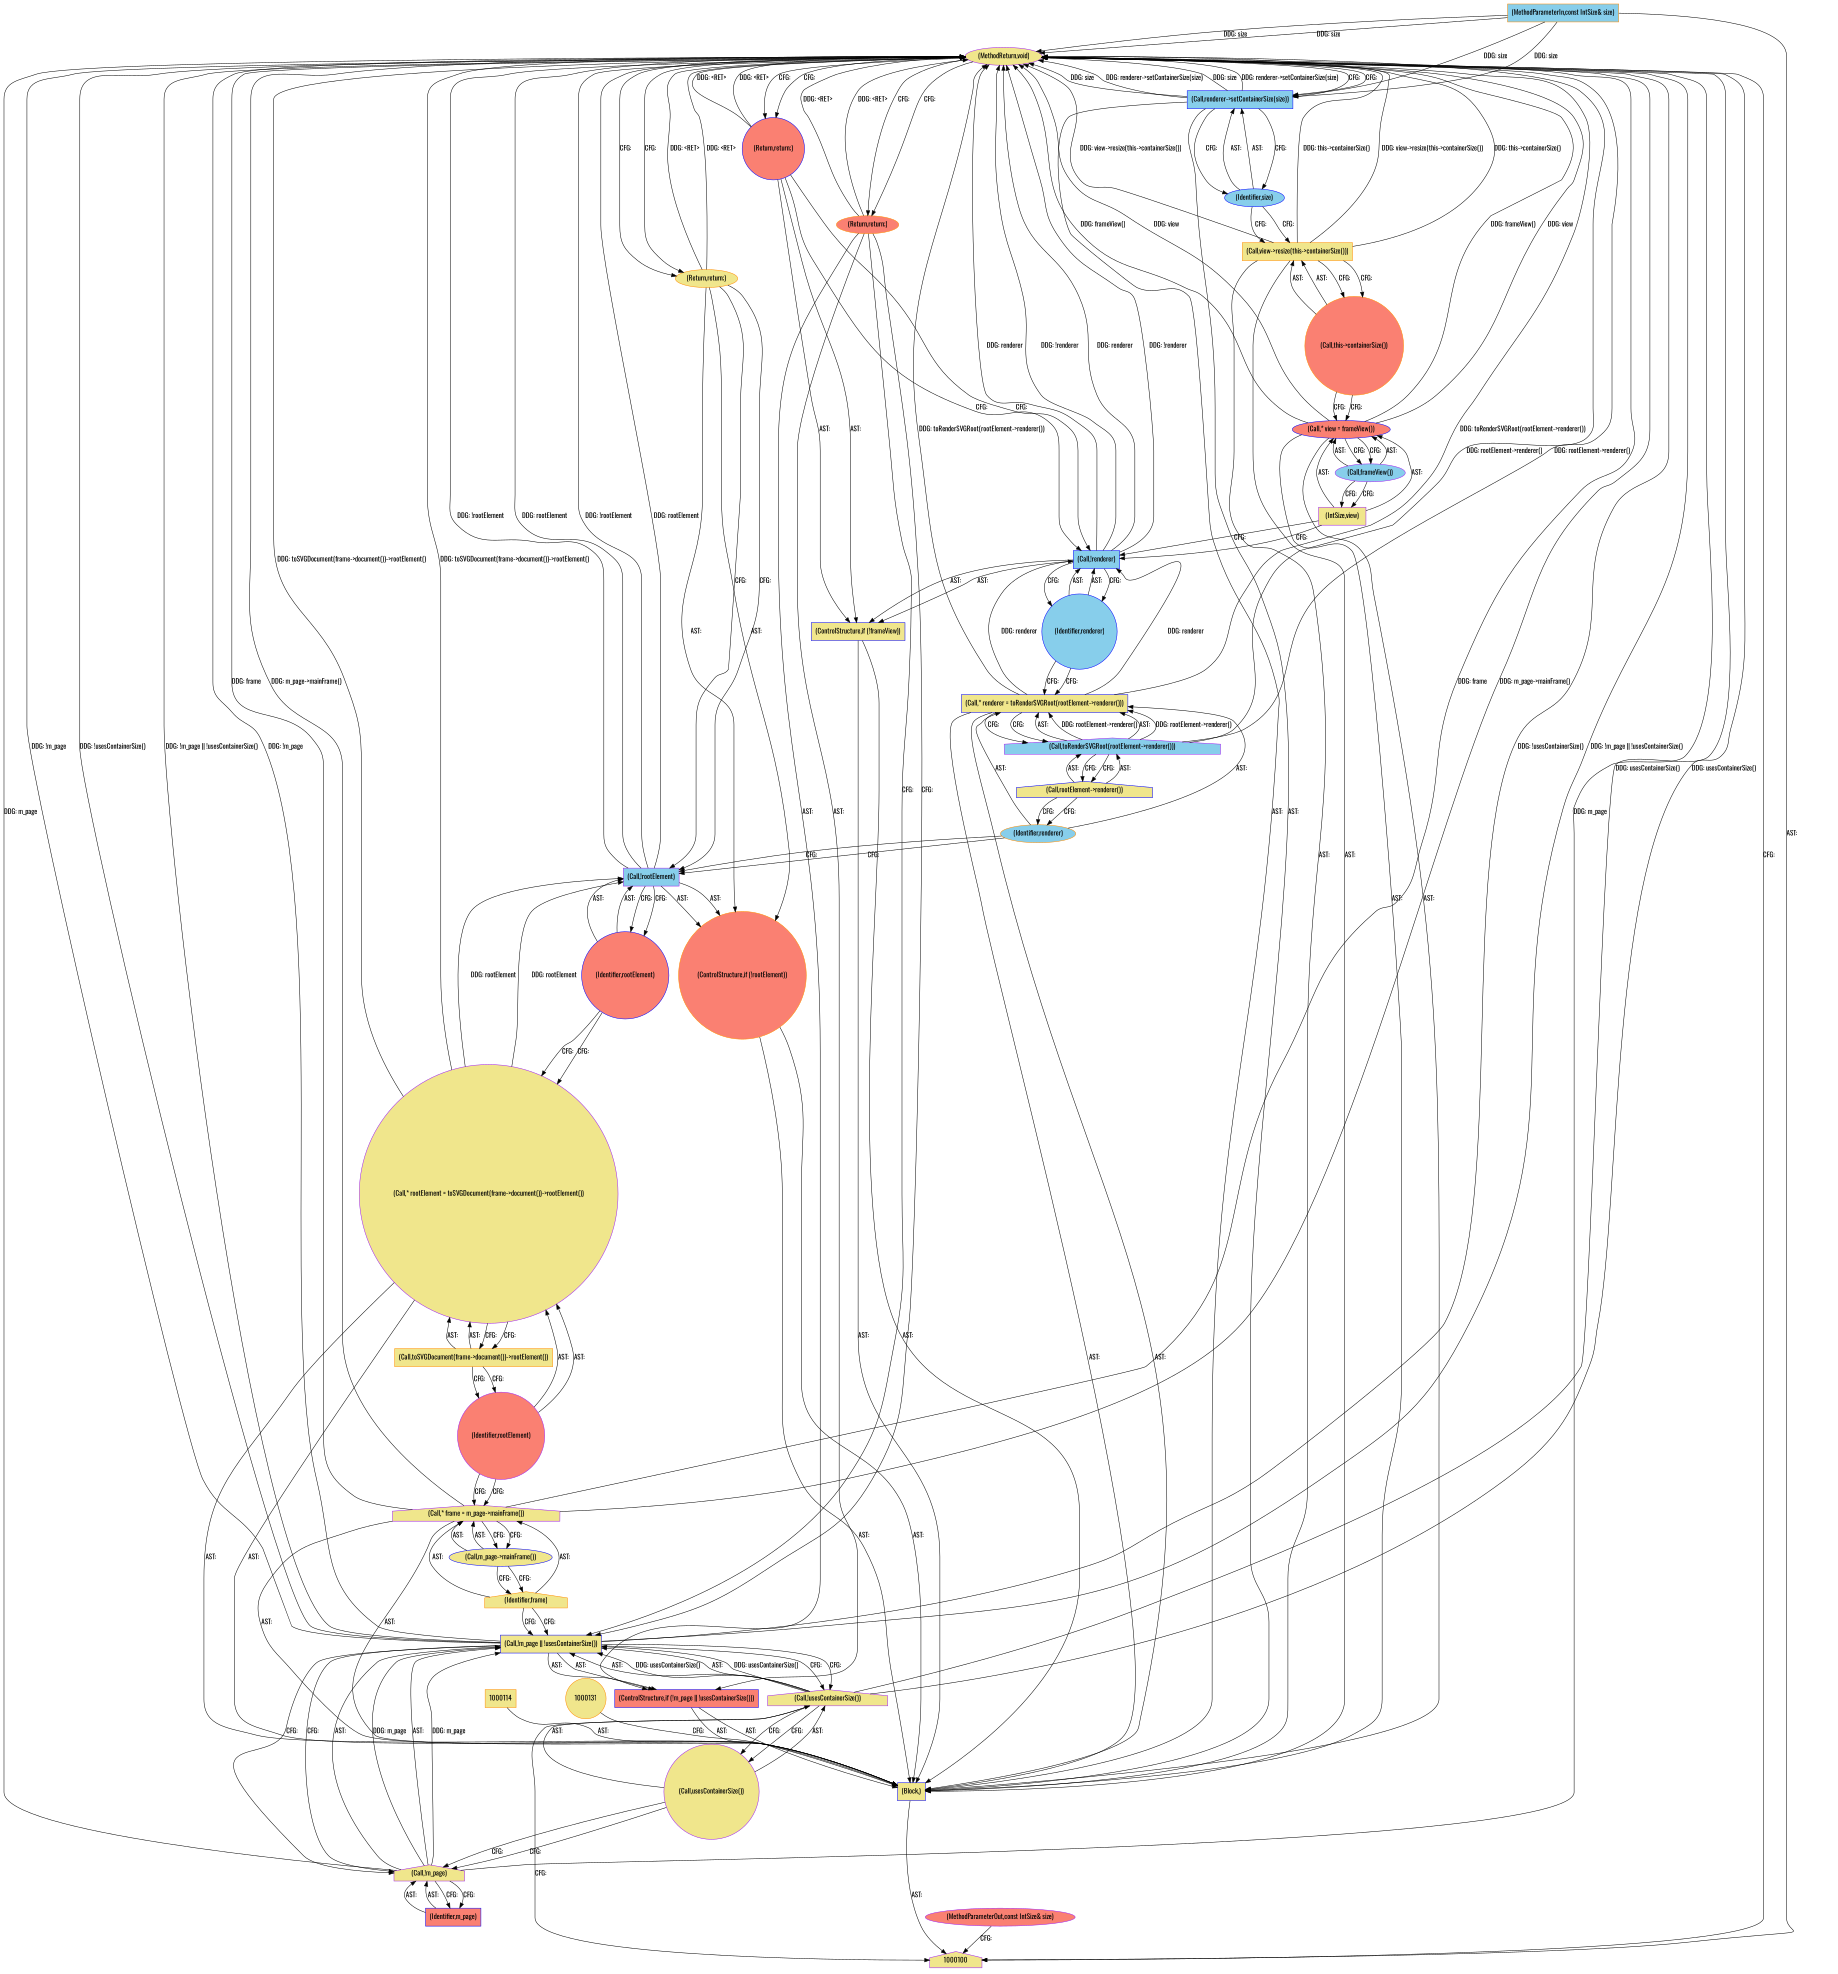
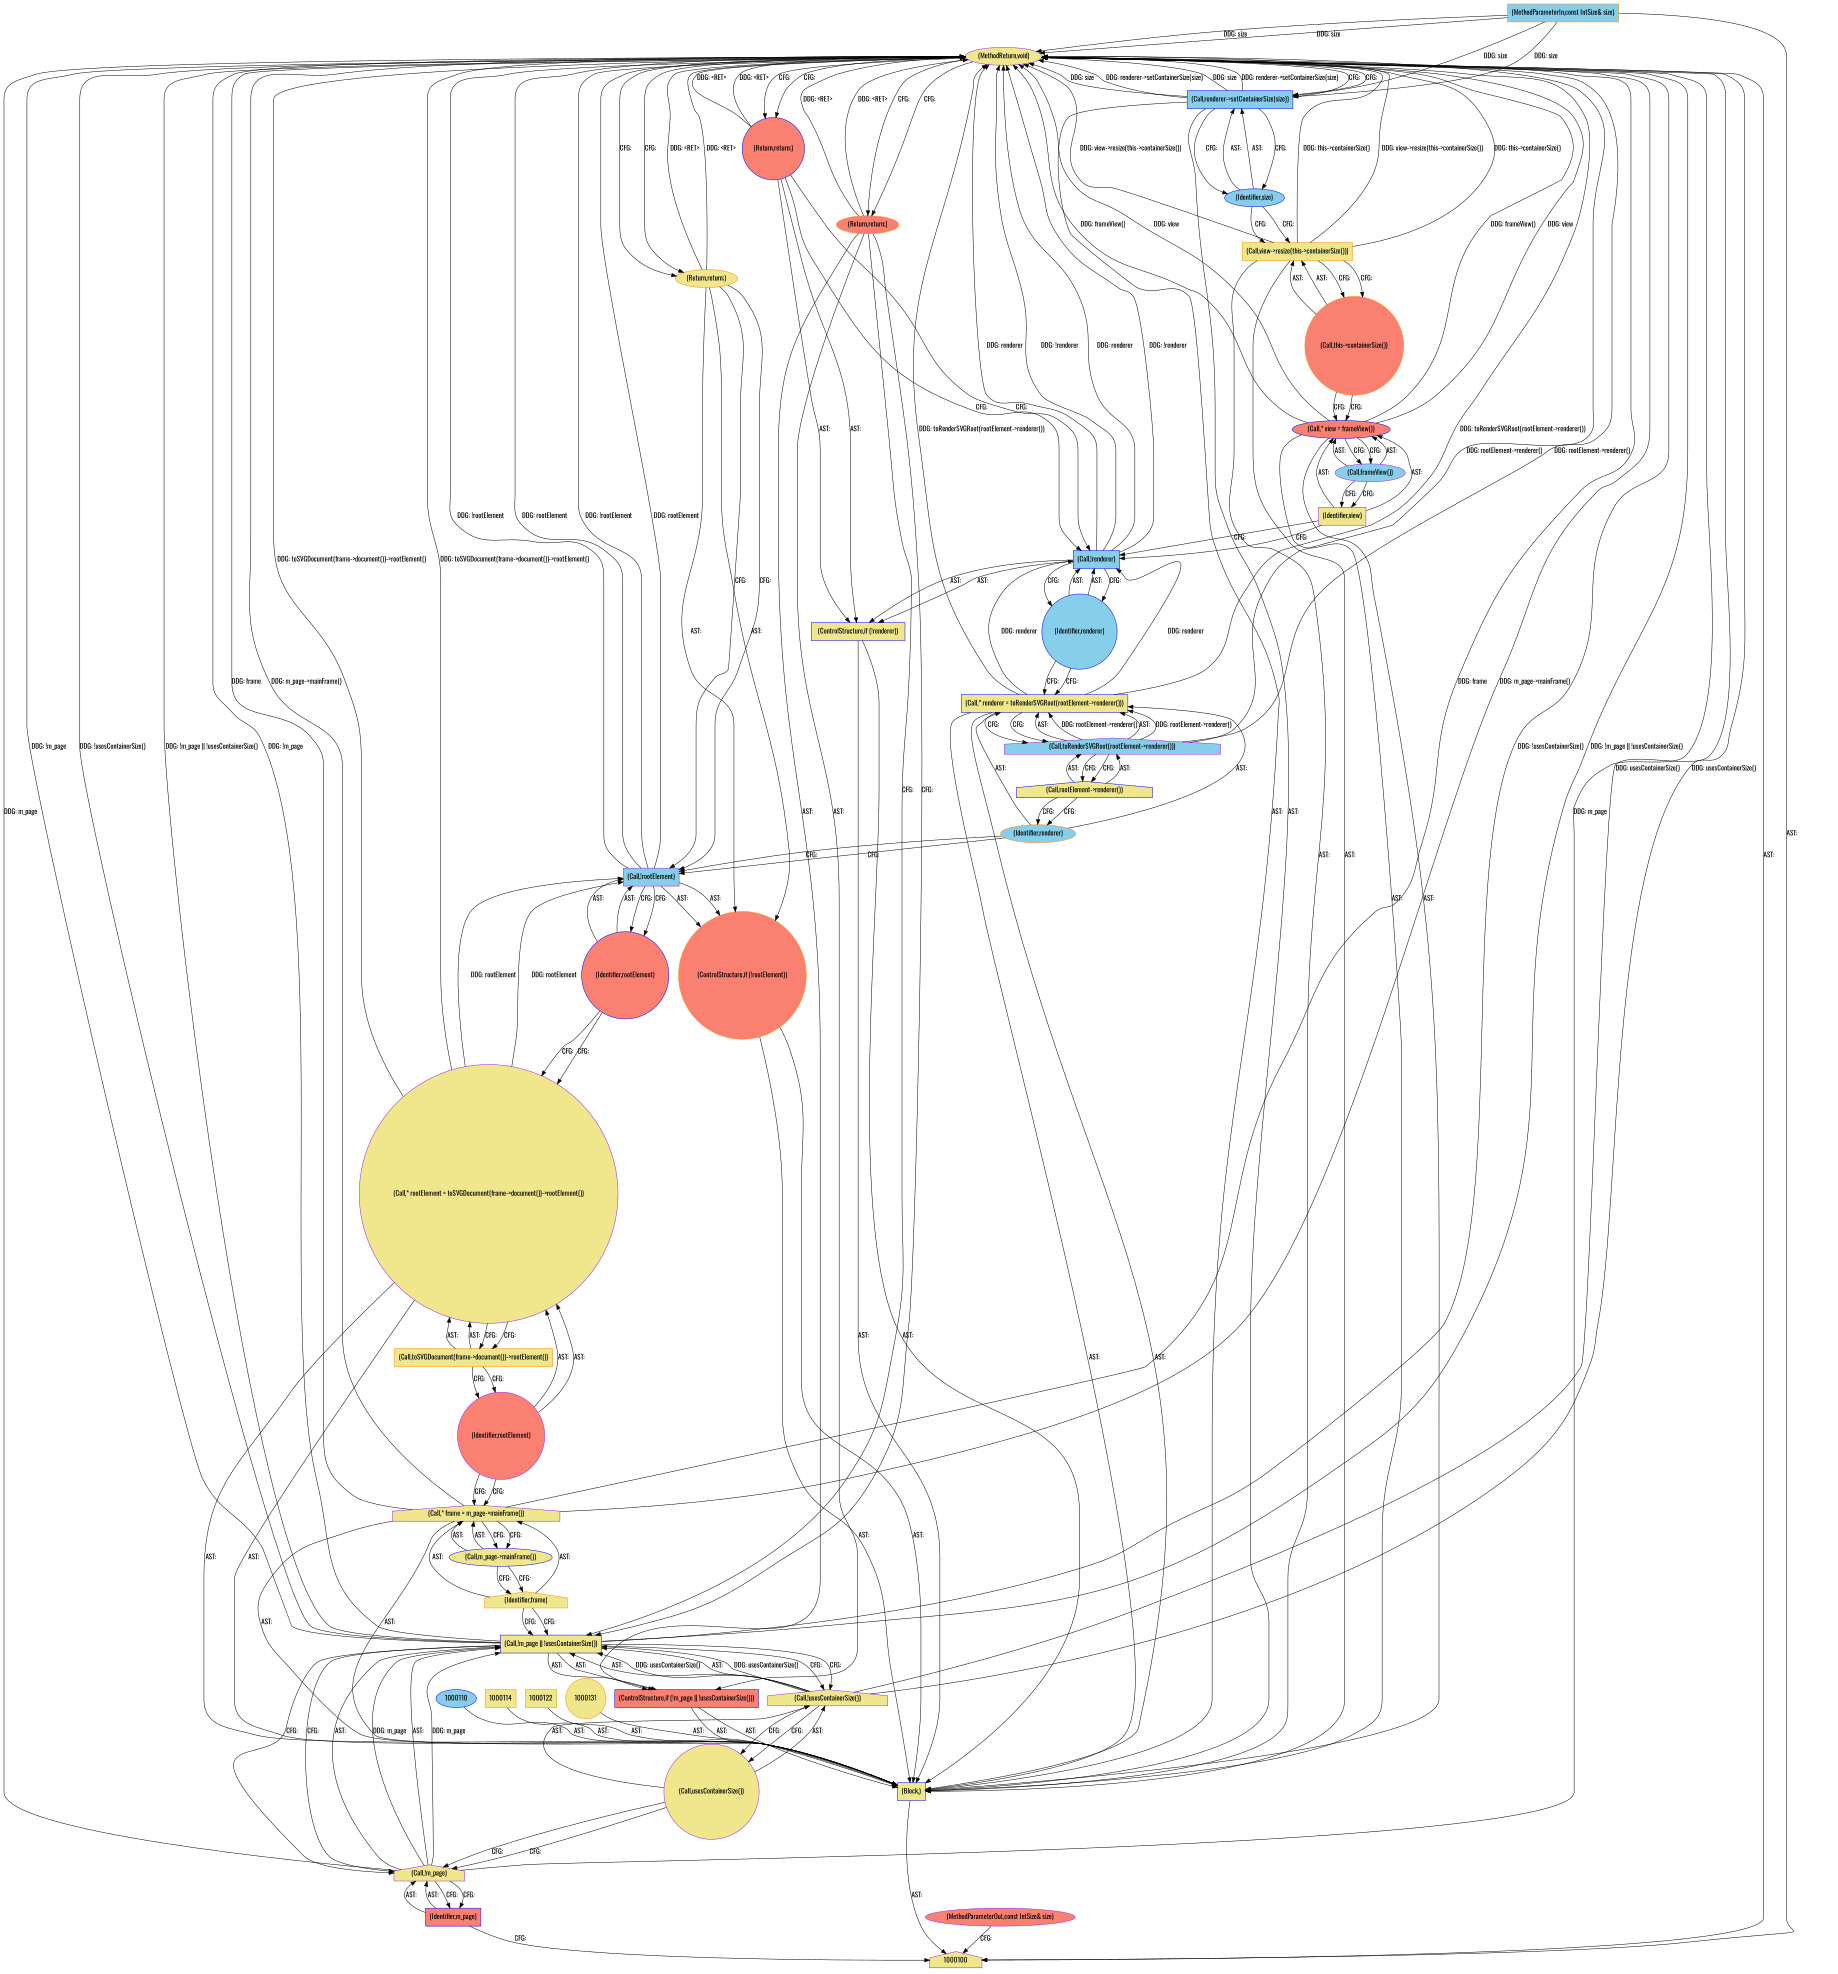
(1342, 516) -> (1342, 516)
(858, 632) -> (858, 632)
(1770, 855) -> (1770, 855)
none -> (456, 1699)
none -> (541, 1699)
(699, 1731) -> (699, 1731)
(535, 1886) -> (695, 1957)
